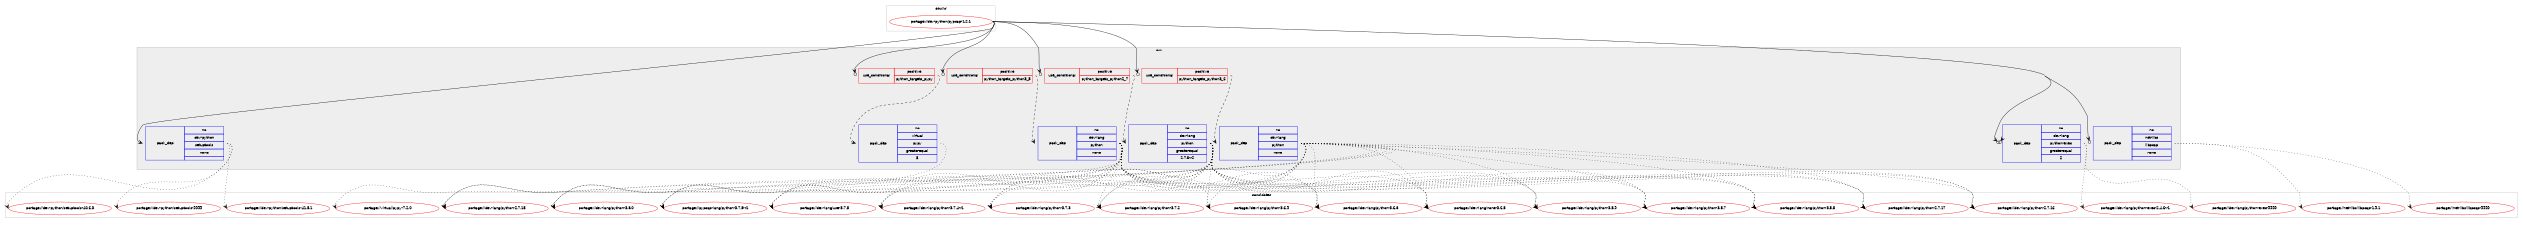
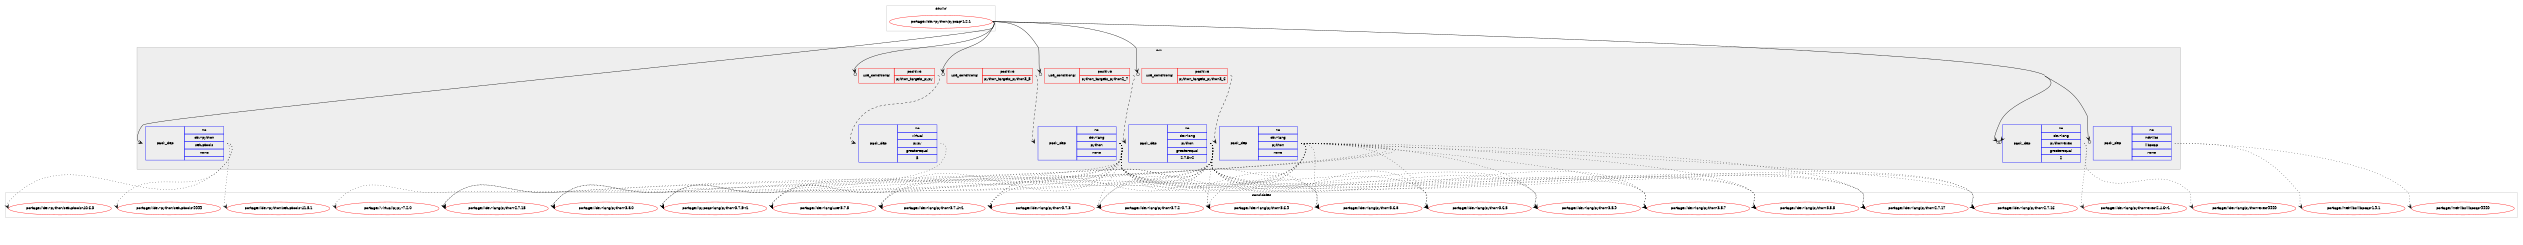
(1480, 208) -> (1480, 208)
